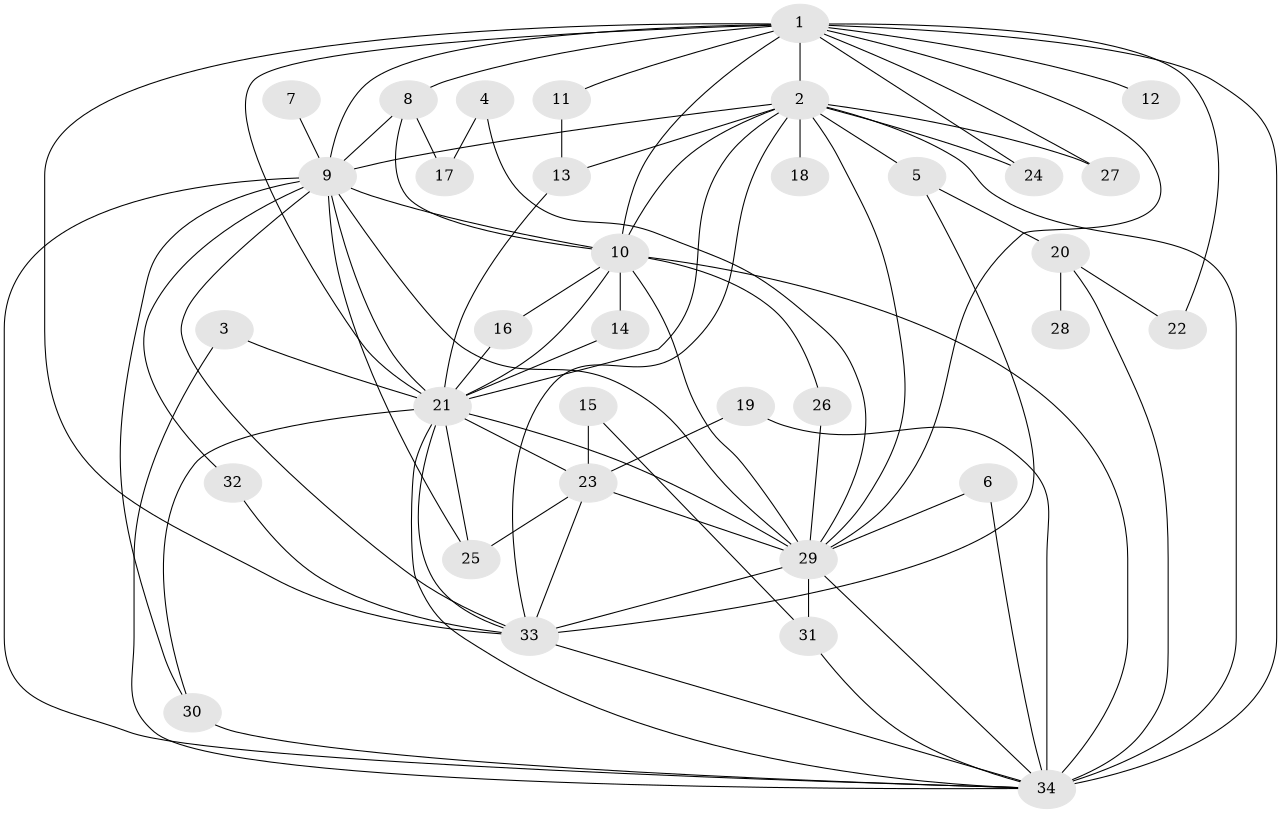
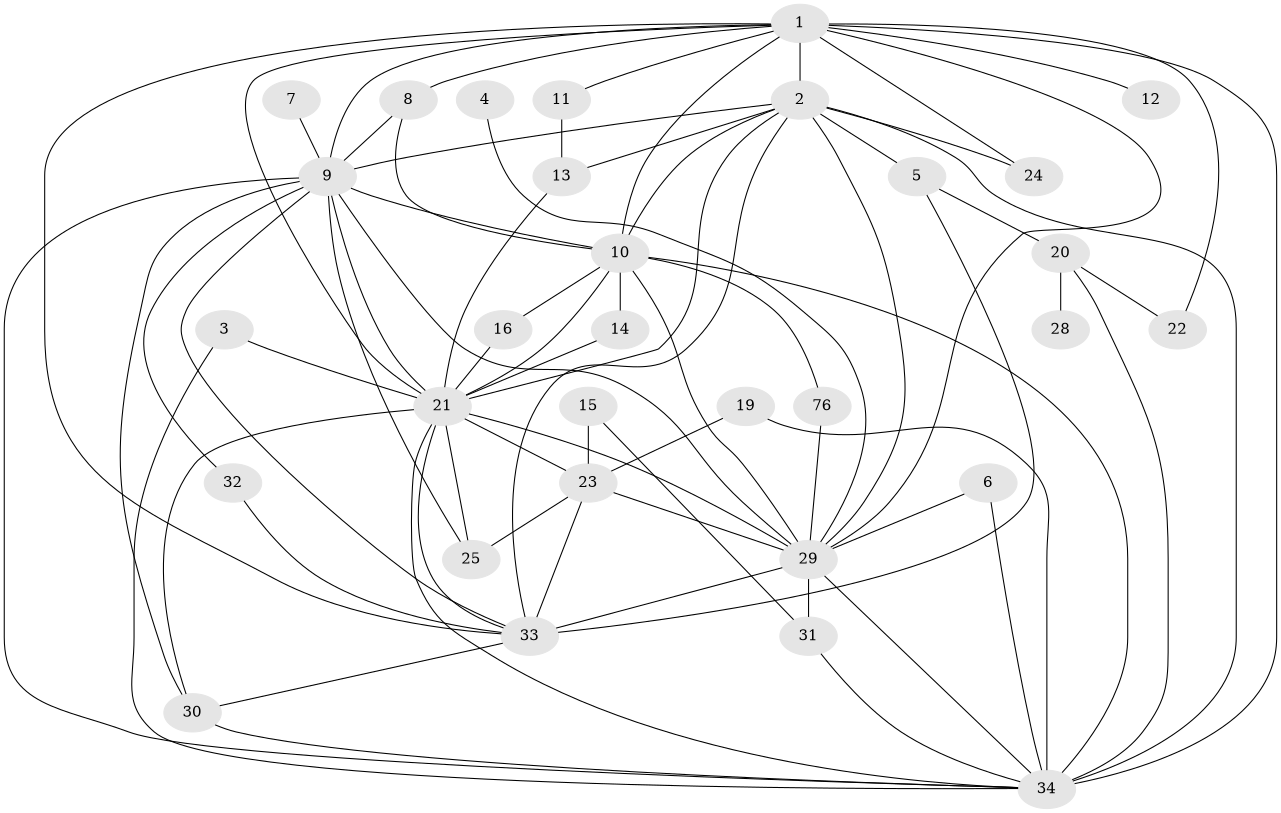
(445, 177) -> none
(800, 177) -> none
(1111, 177) -> none
(822, 406) -> (822, 406)
(788, 713) -> (361, 674)
